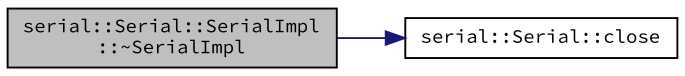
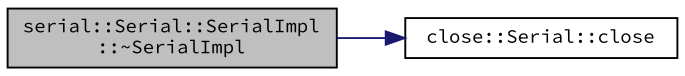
(541, 38) -> (541, 38)
